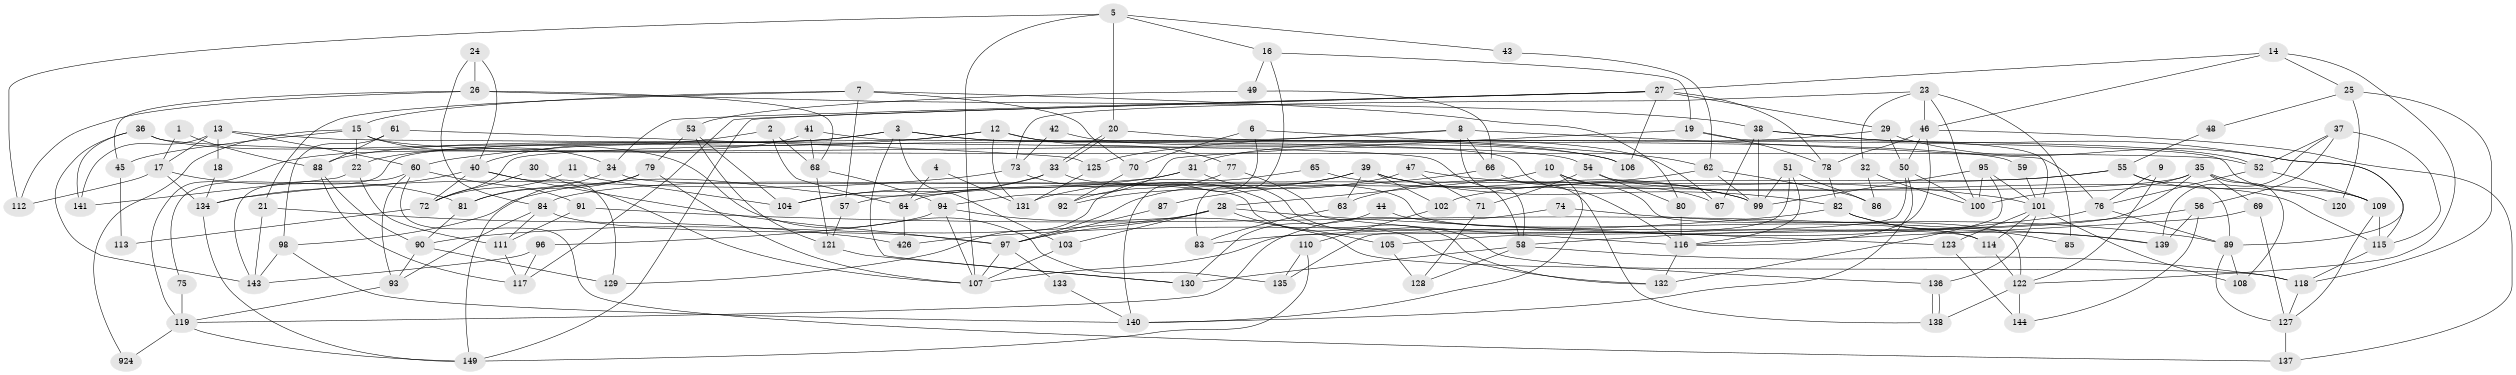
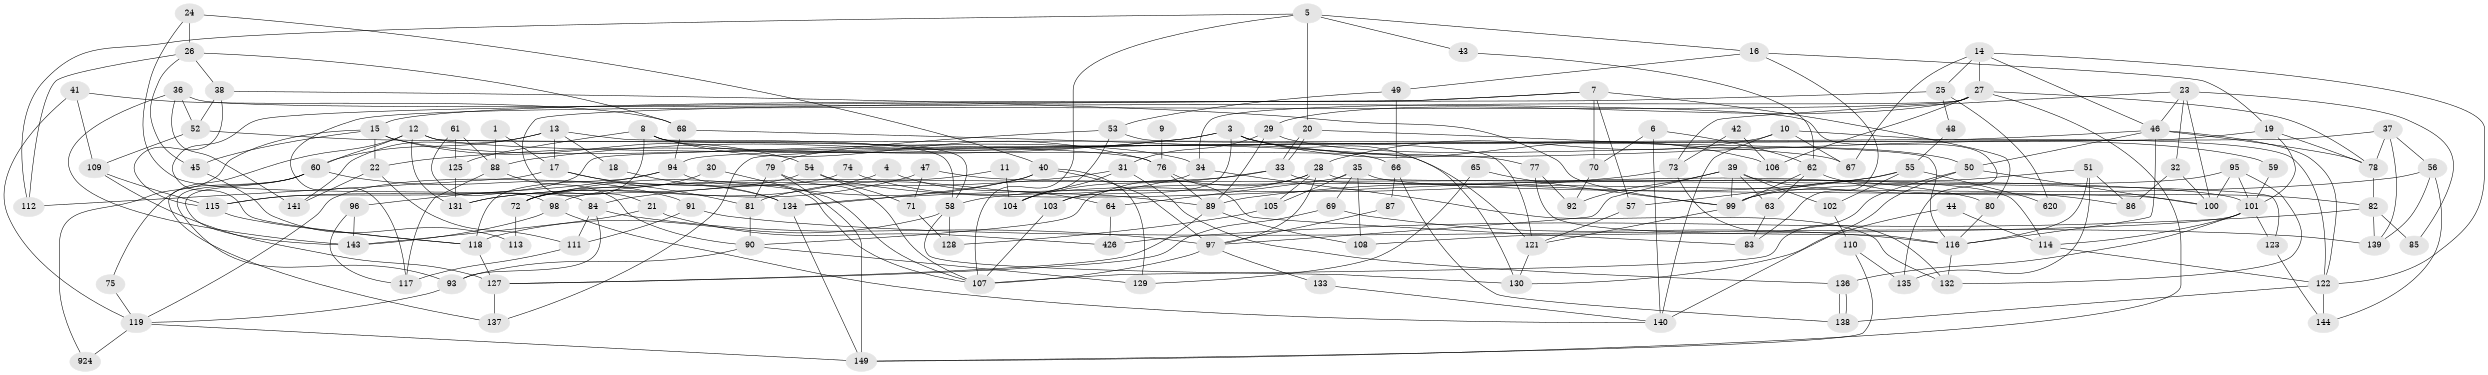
(771, 130) -> none
(2300, 148) -> (2381, 149)
(1739, 168) -> (1903, 98)
(2290, 187) -> none
(2339, 207) -> (2050, 207)
none -> (1632, 226)
(2102, 244) -> (2302, 154)
